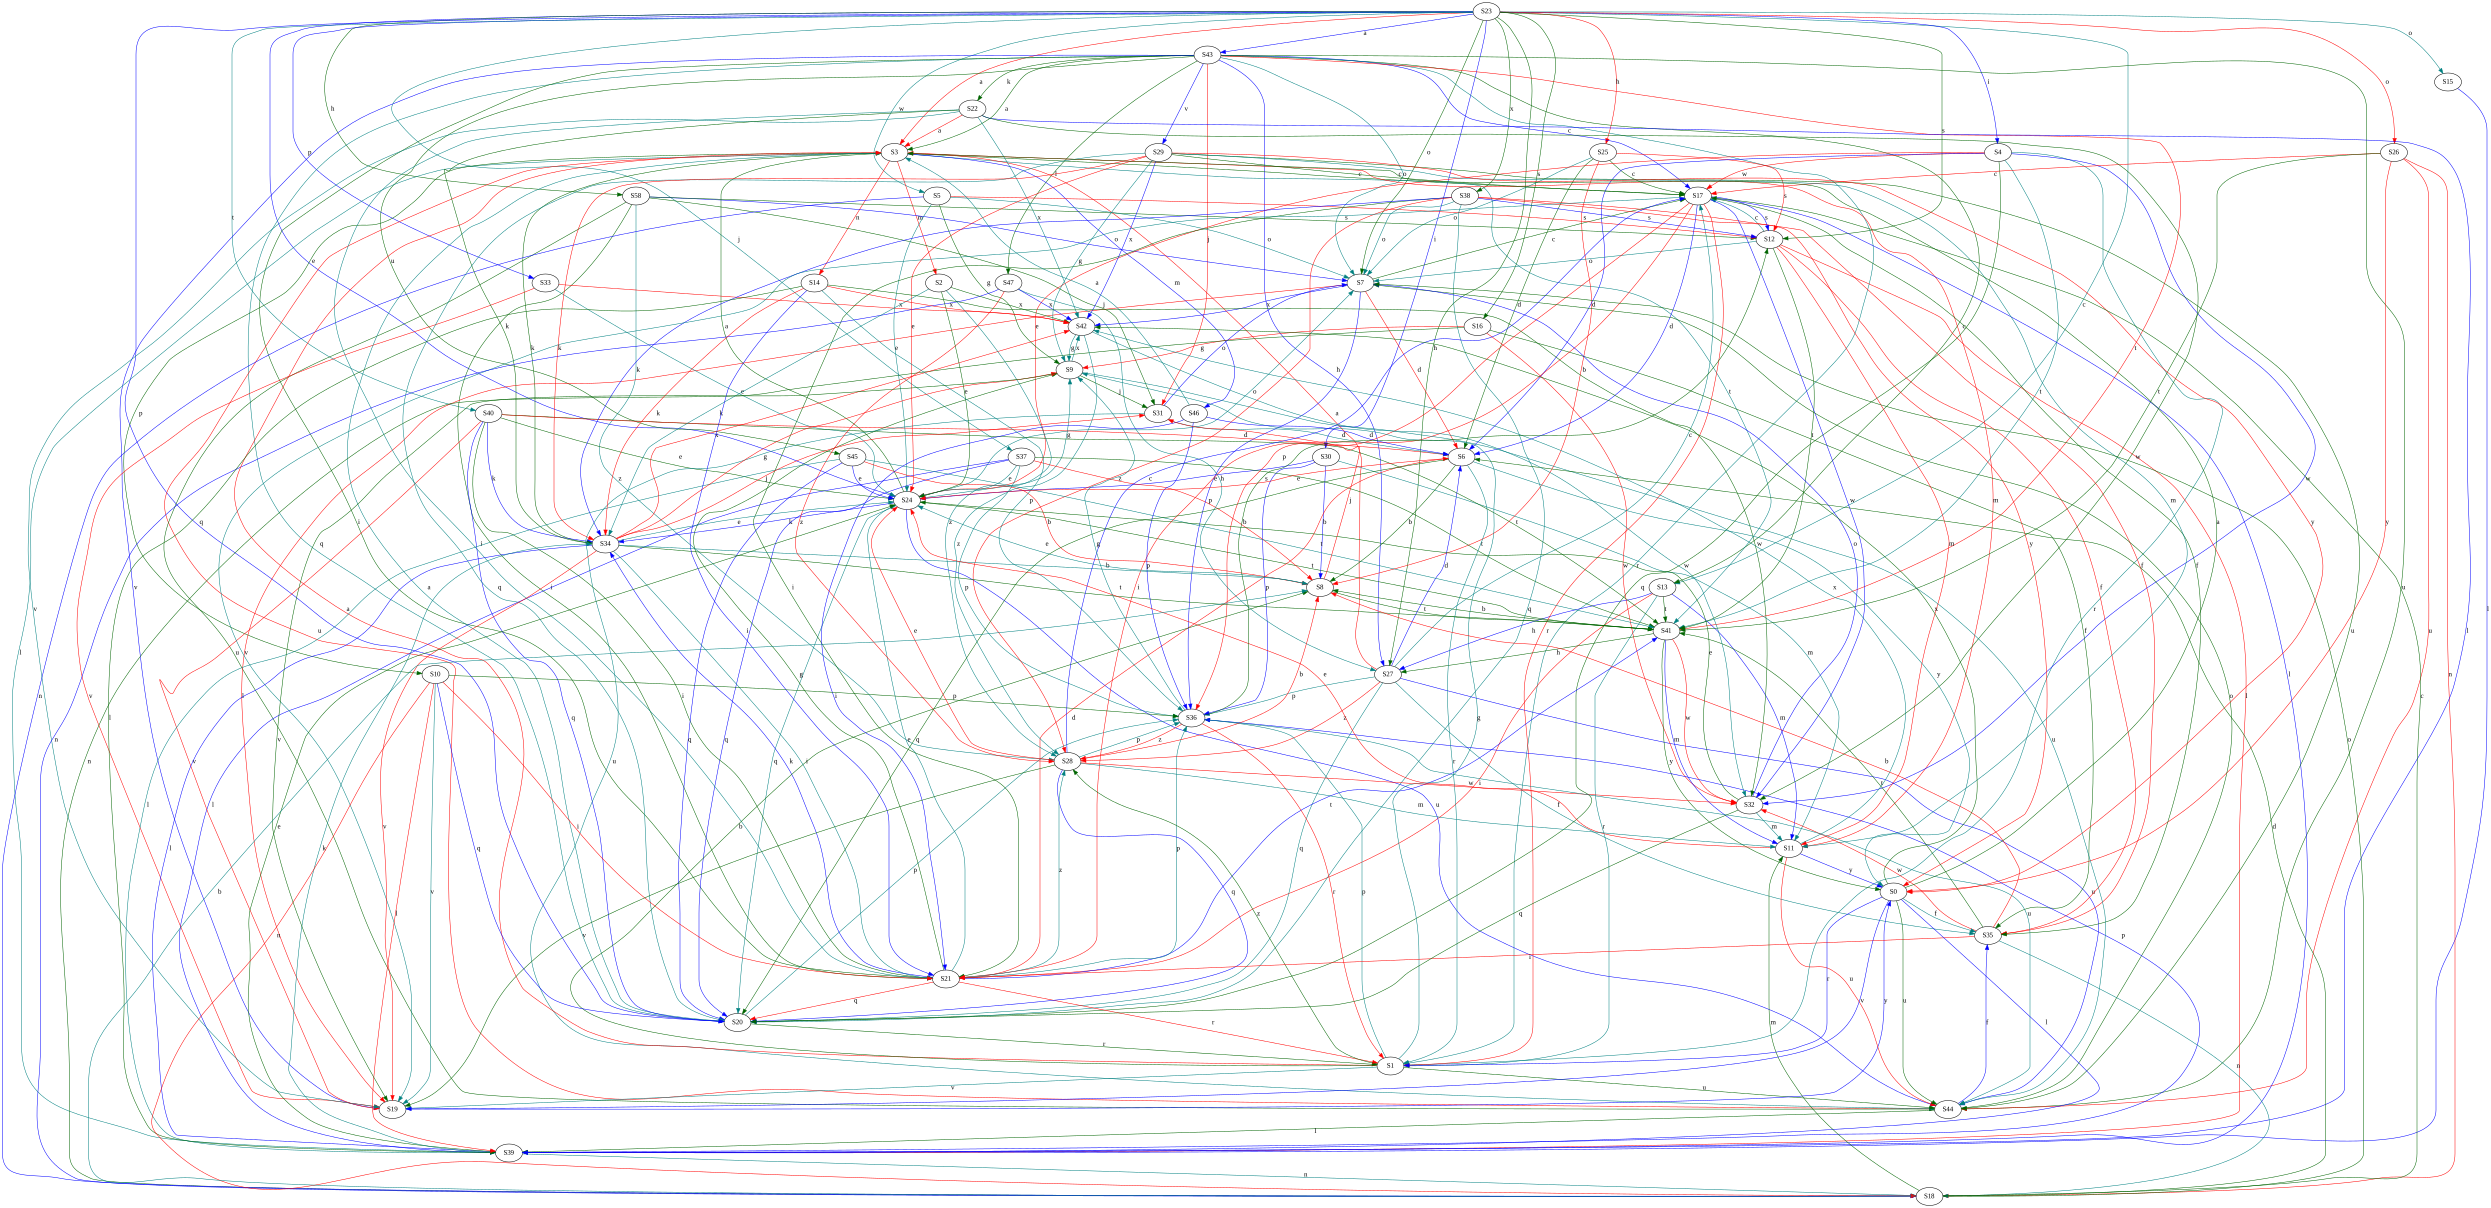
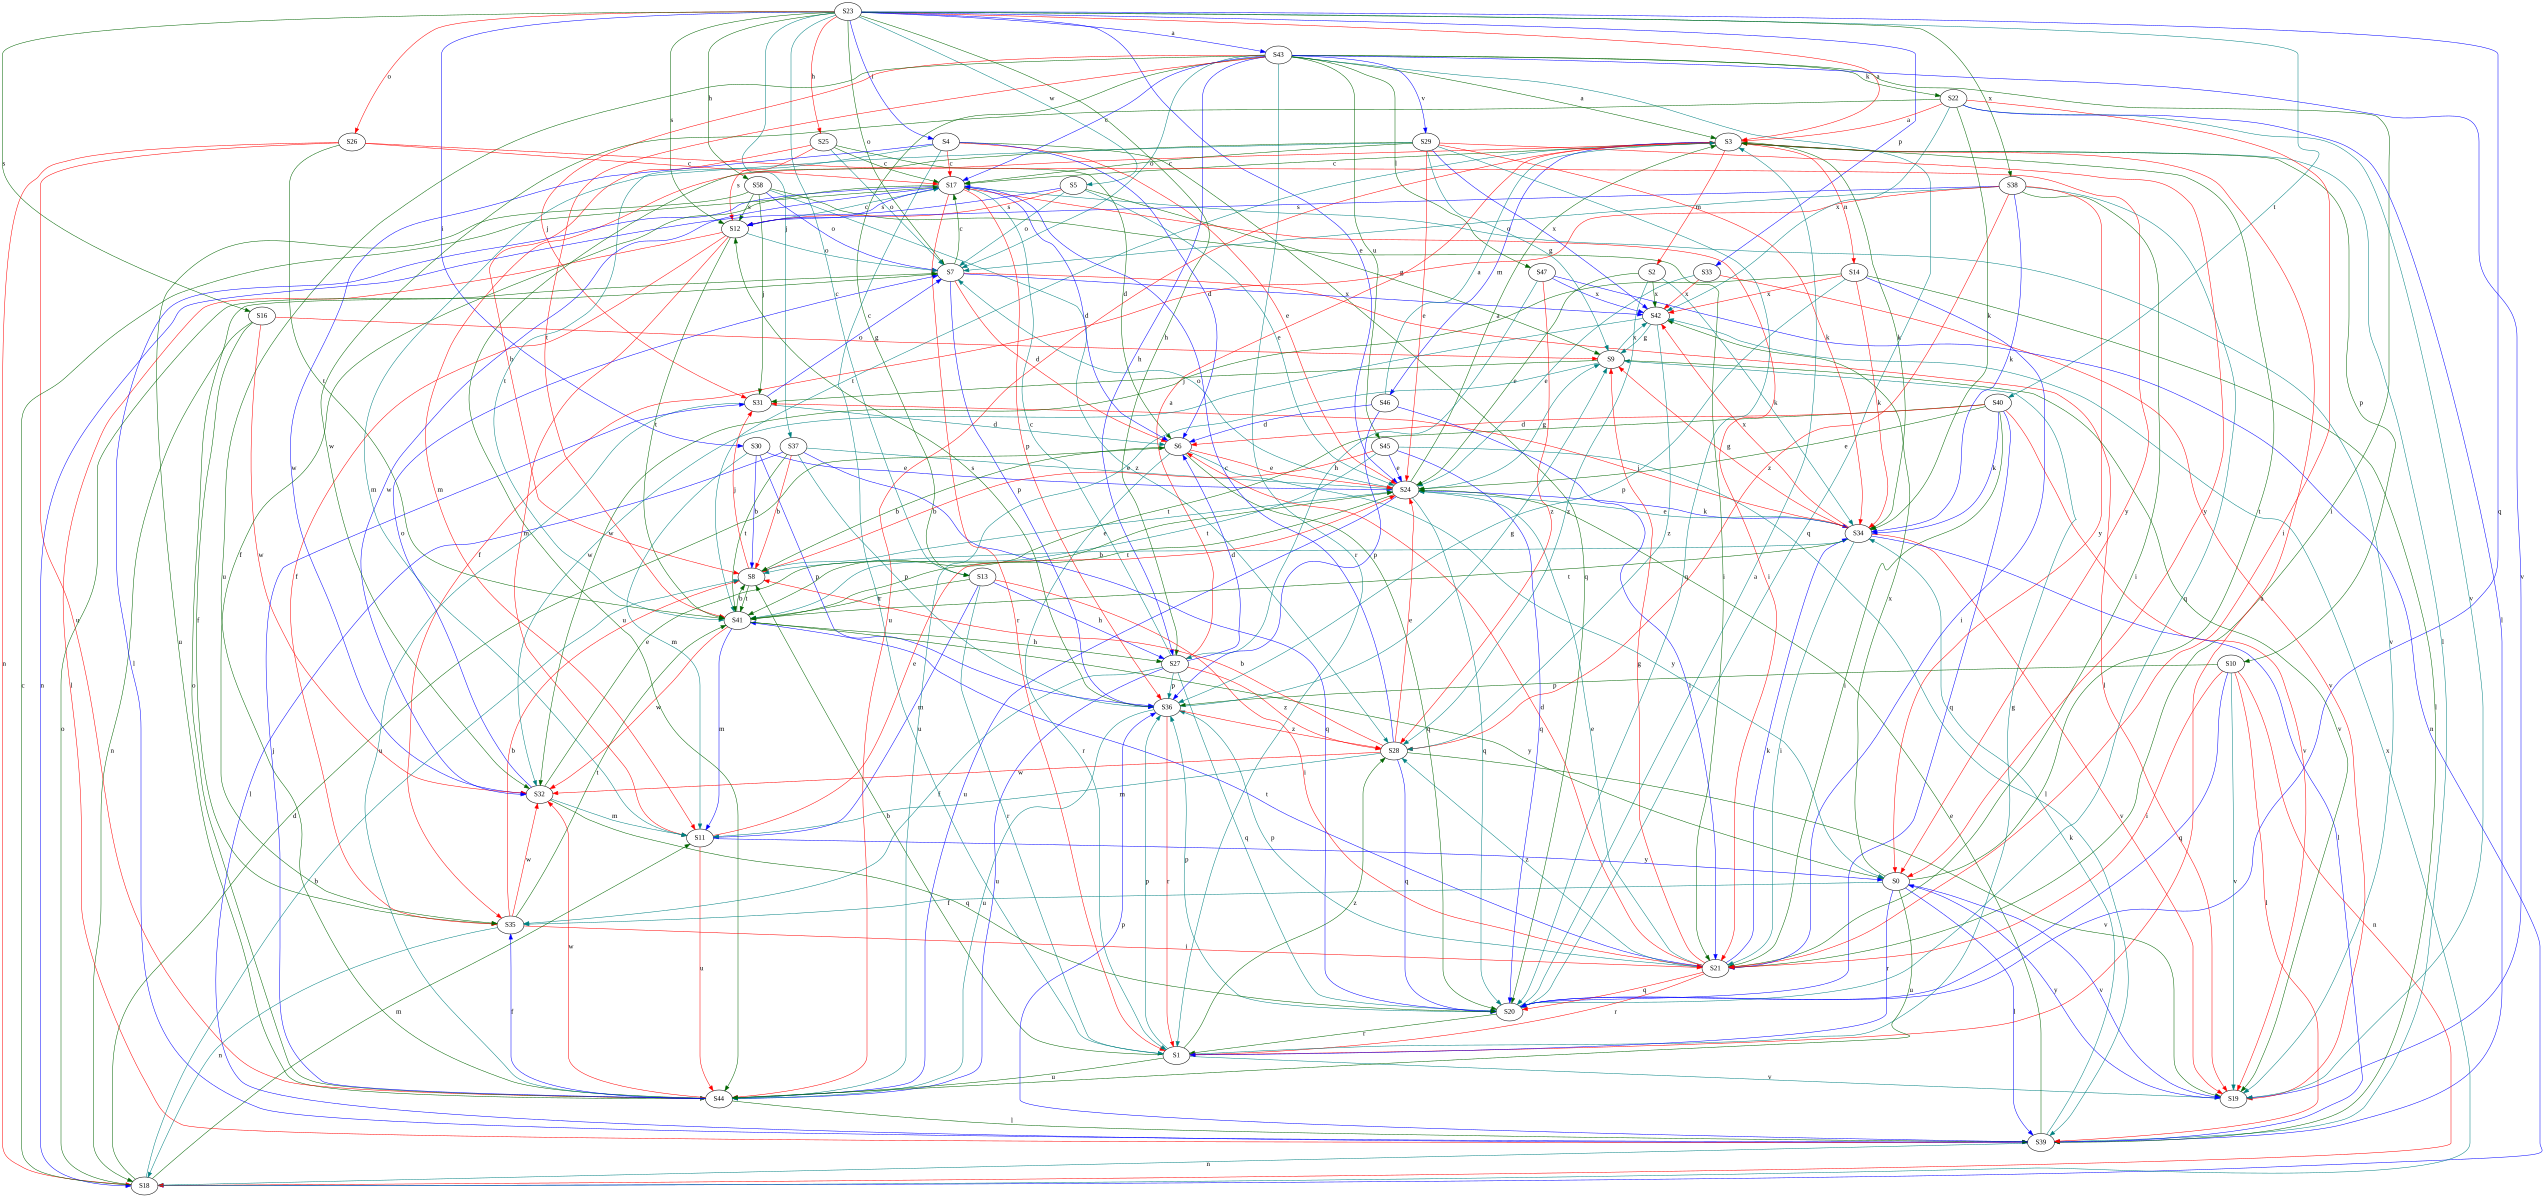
(2448, 82) -> none
(1744, 174) -> (951, 164)
(369, 405) -> (2281, 527)
(1657, 494) -> (1974, 1169)
(2218, 522) -> (2260, 512)
(735, 604) -> (1637, 672)
(1127, 741) -> none
none -> (274, 779)
none -> (568, 1003)
